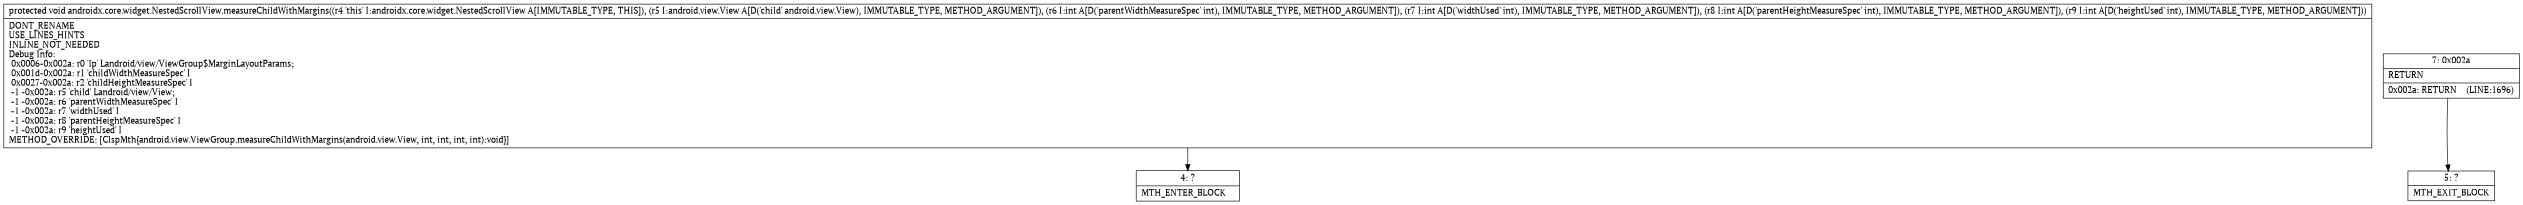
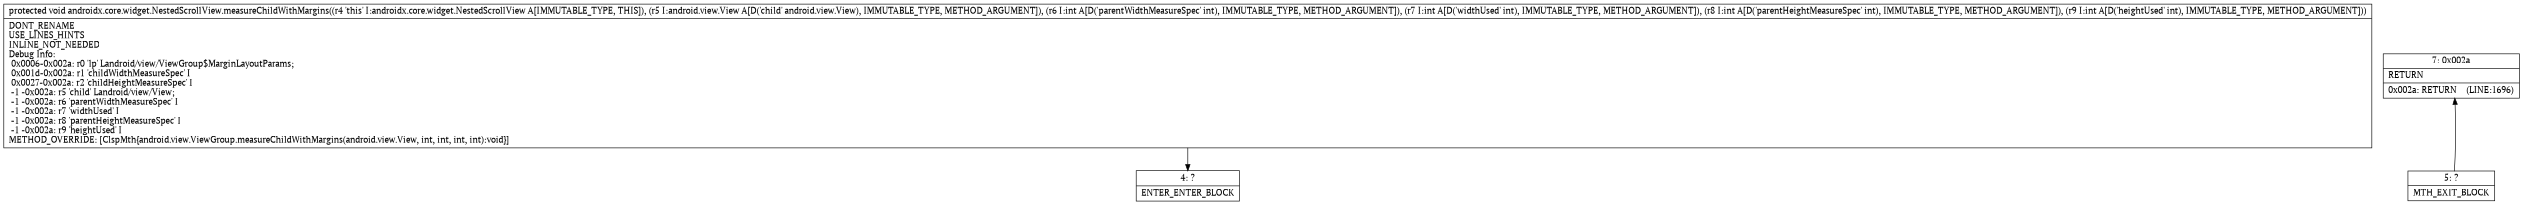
(2447, 132) -> (2456, 138)
(1183, 193) -> (1188, 193)
